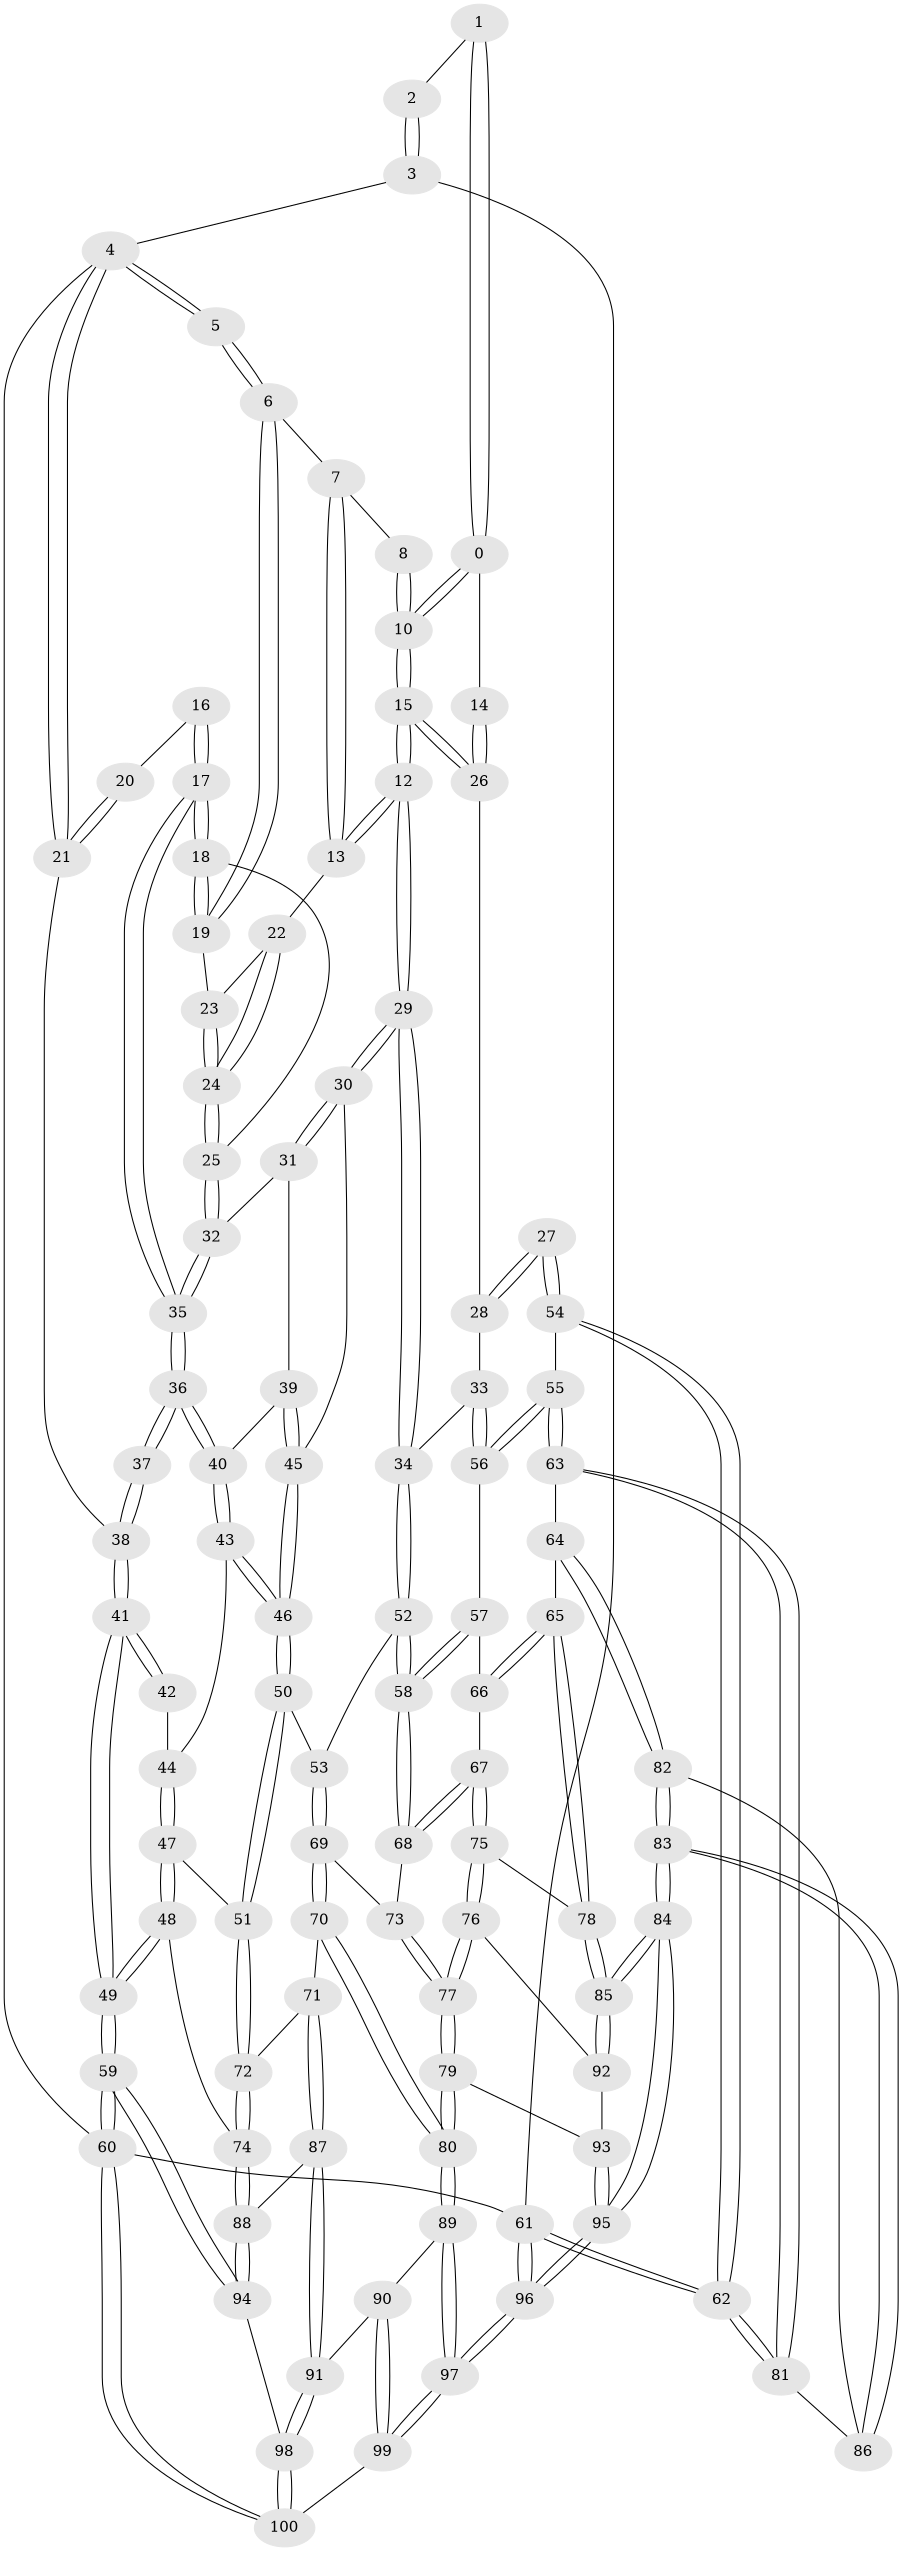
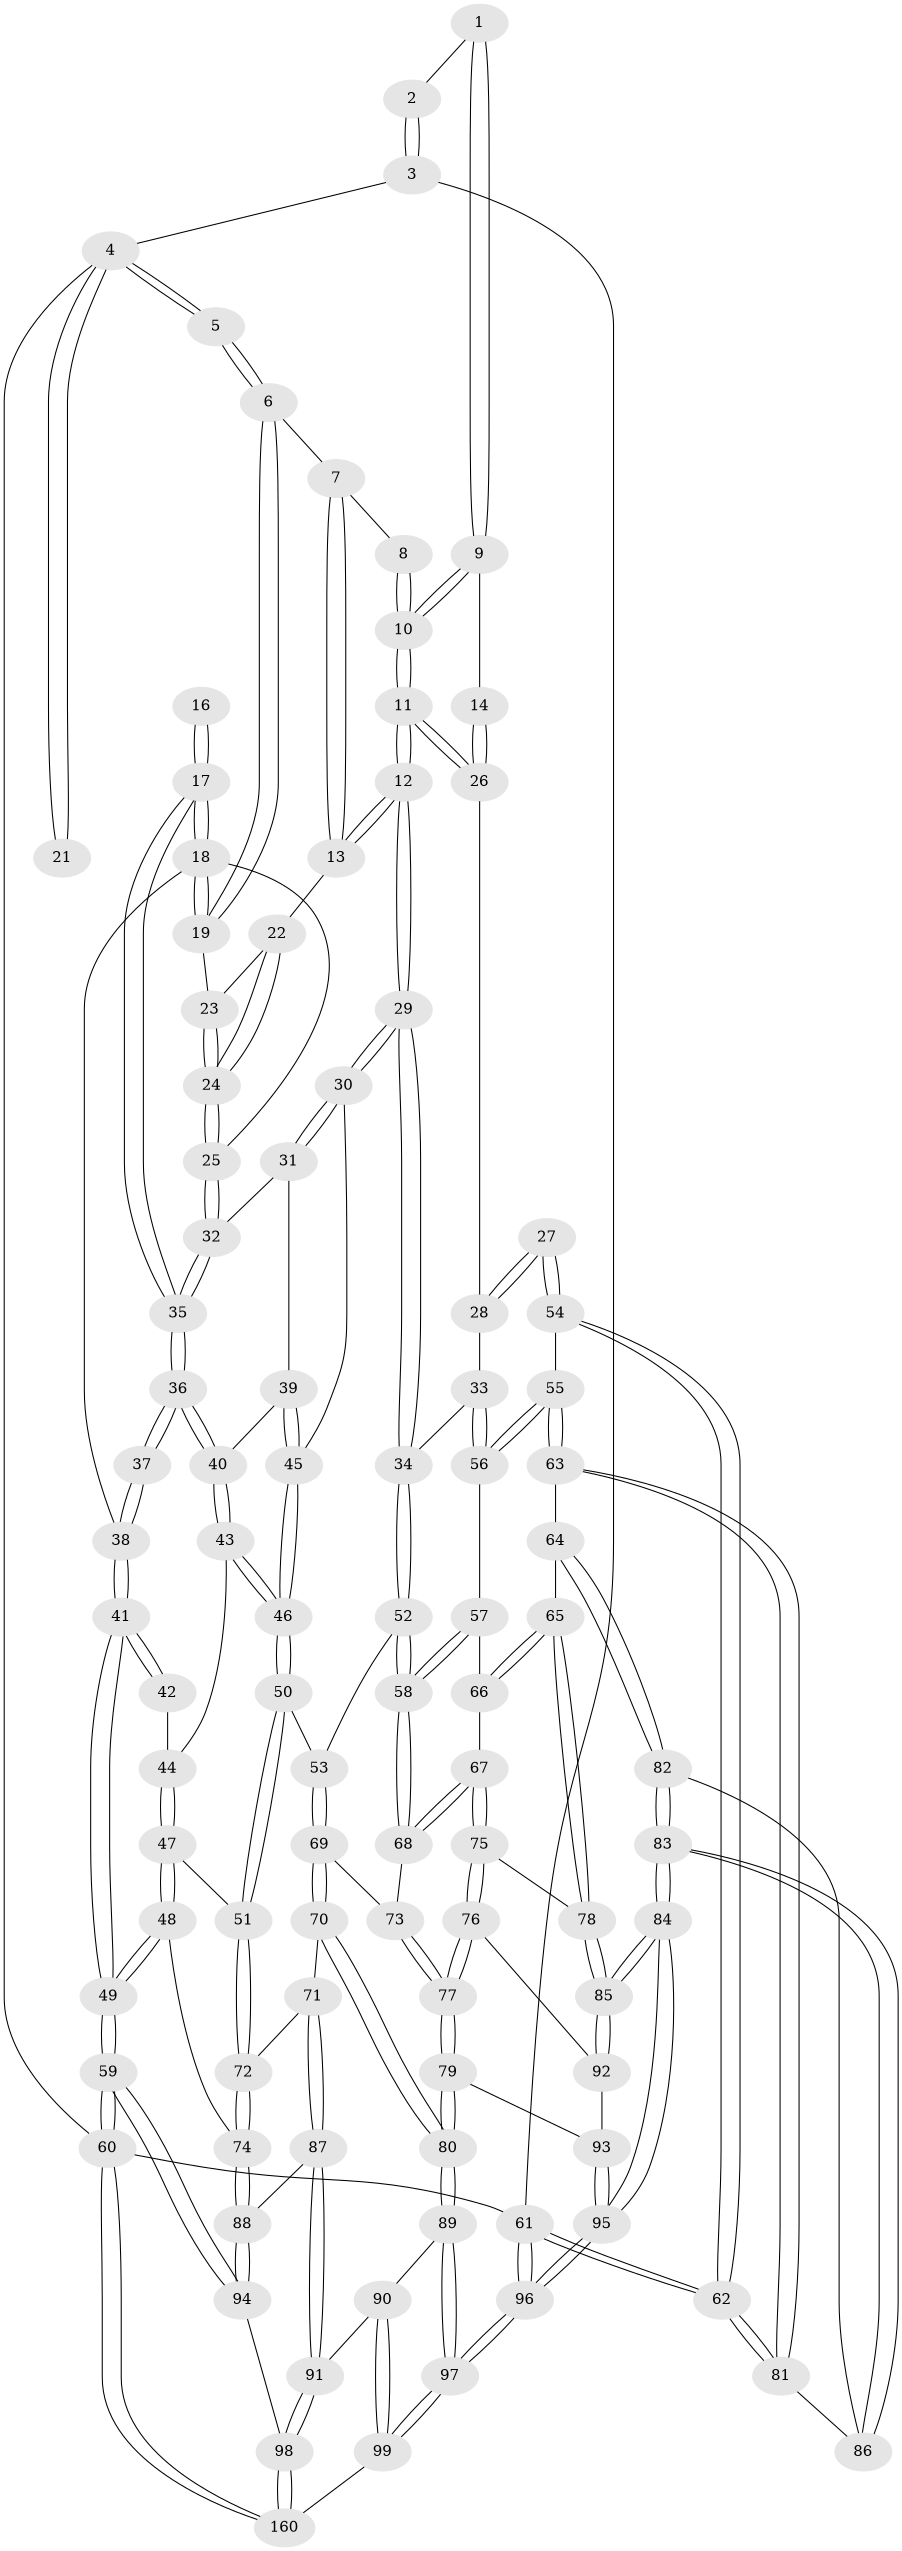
(480, 554) -> (480, 554)
(404, 706) -> (404, 706)
(125, 782) -> none
(44, 1210) -> (84, 1181)
(285, 2528) -> (285, 2528)
